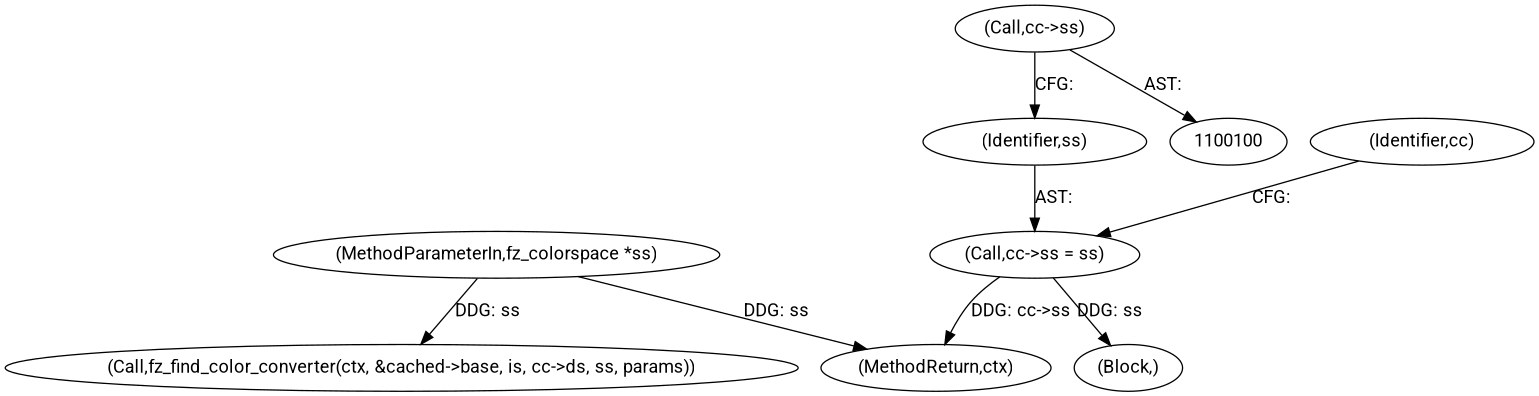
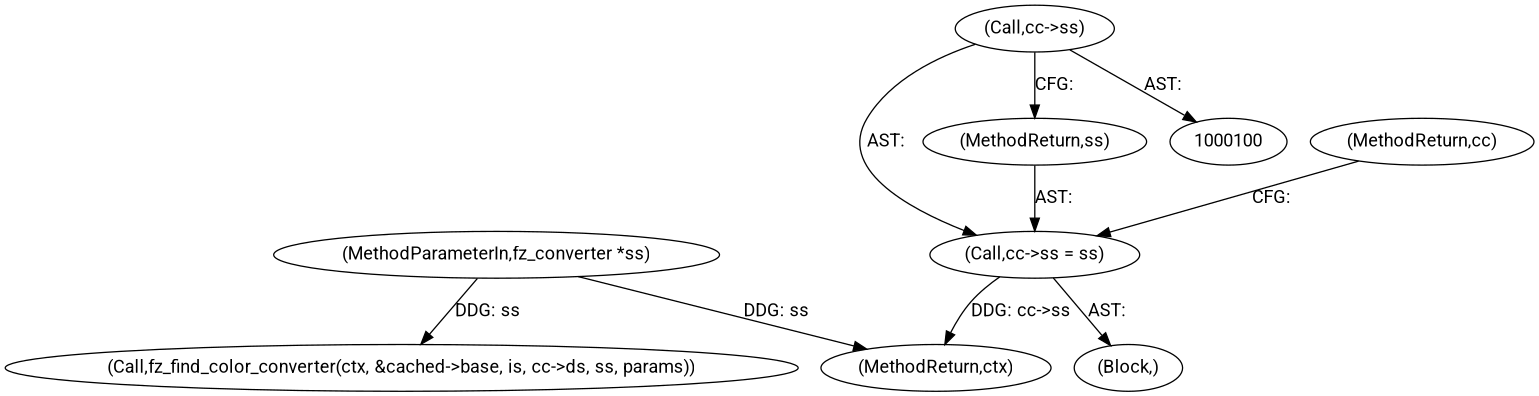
none -> (861, 135)
(1035, 142) -> (1035, 142)
(1228, 142) -> (1228, 142)
(1422, 142) -> (1422, 142)
(497, 255) -> (497, 255)
(1110, 311) -> (1110, 311)
